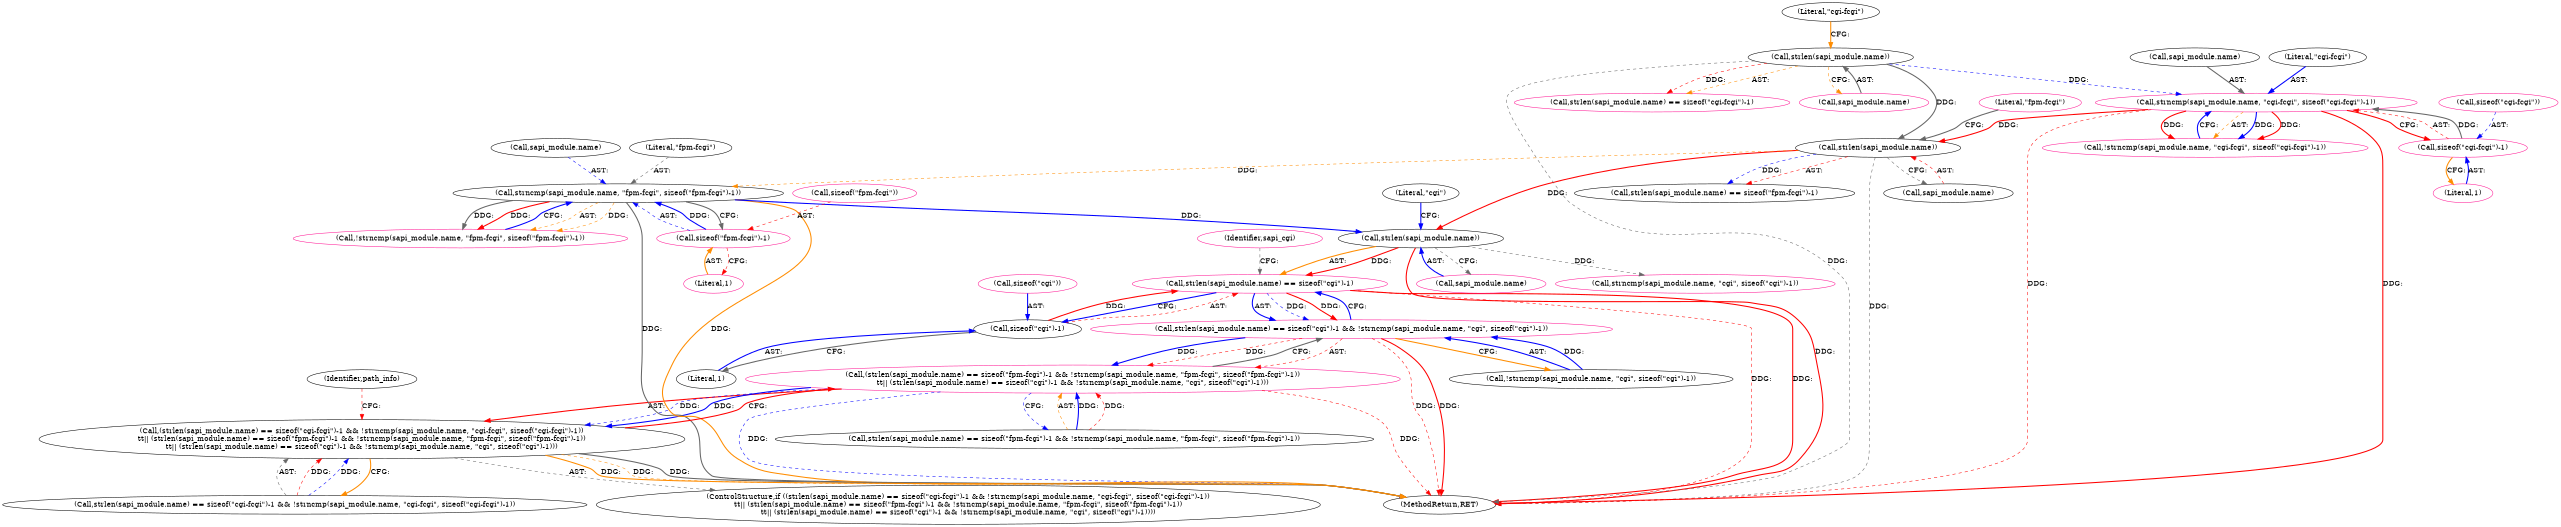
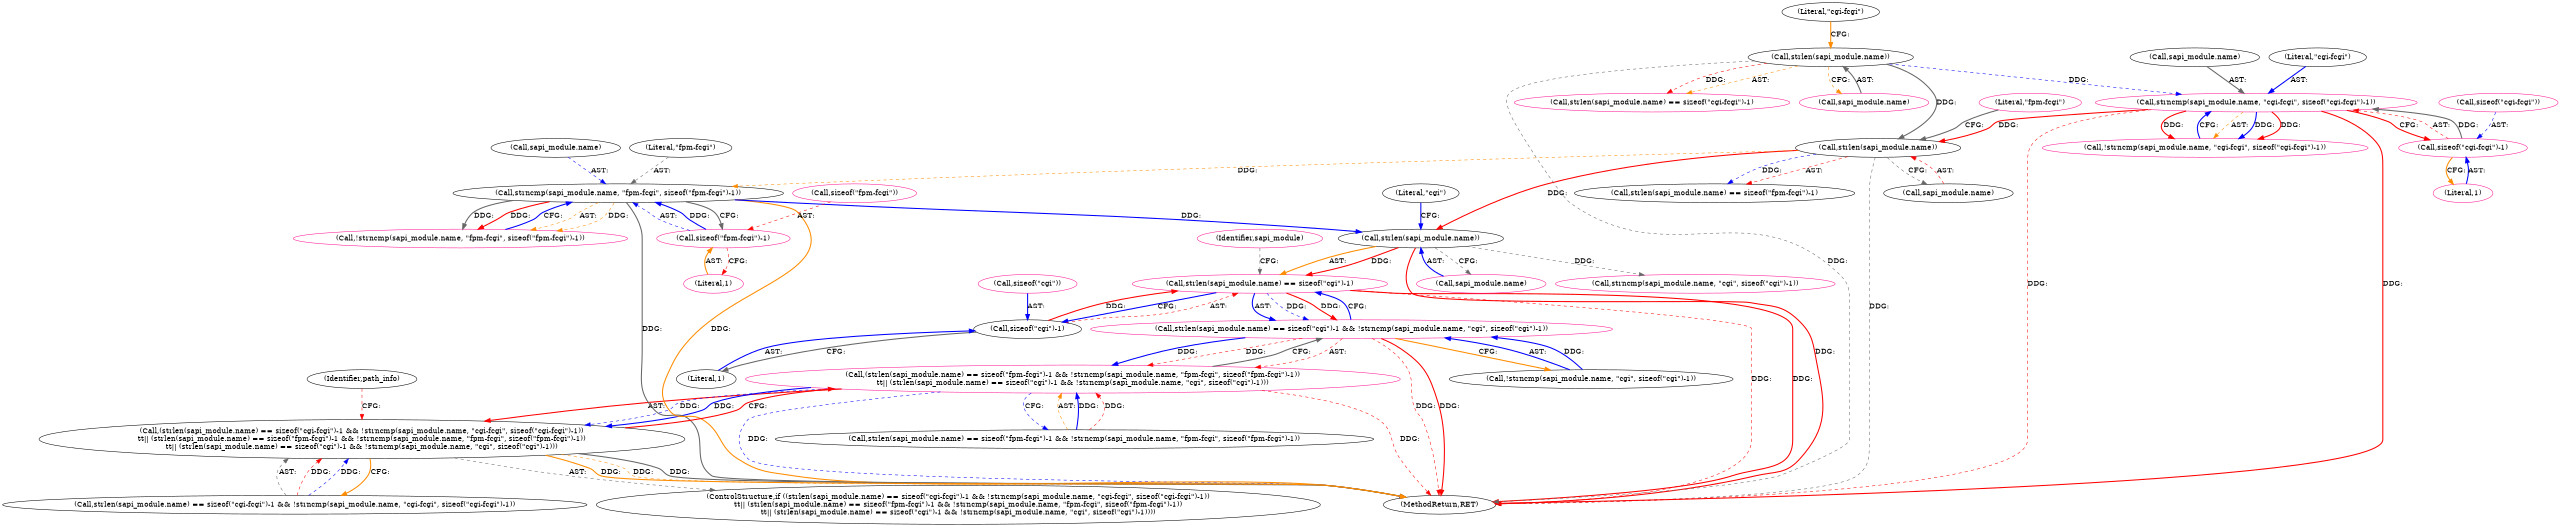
(1260, 239) -> (1260, 239)
